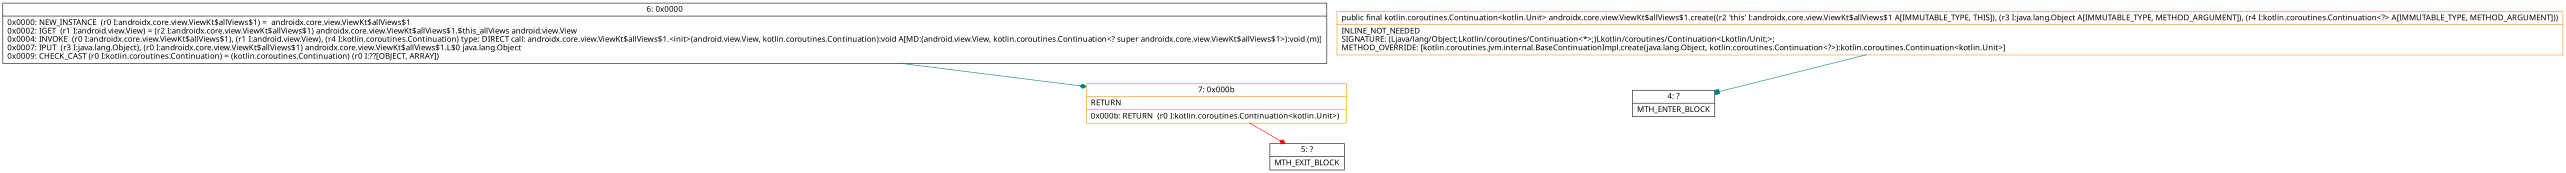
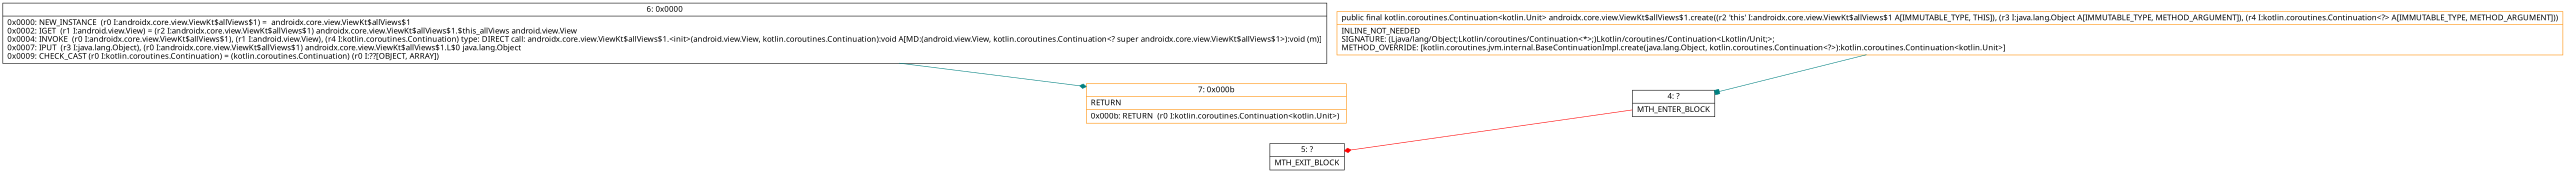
(1264, 132) -> (1492, 130)
